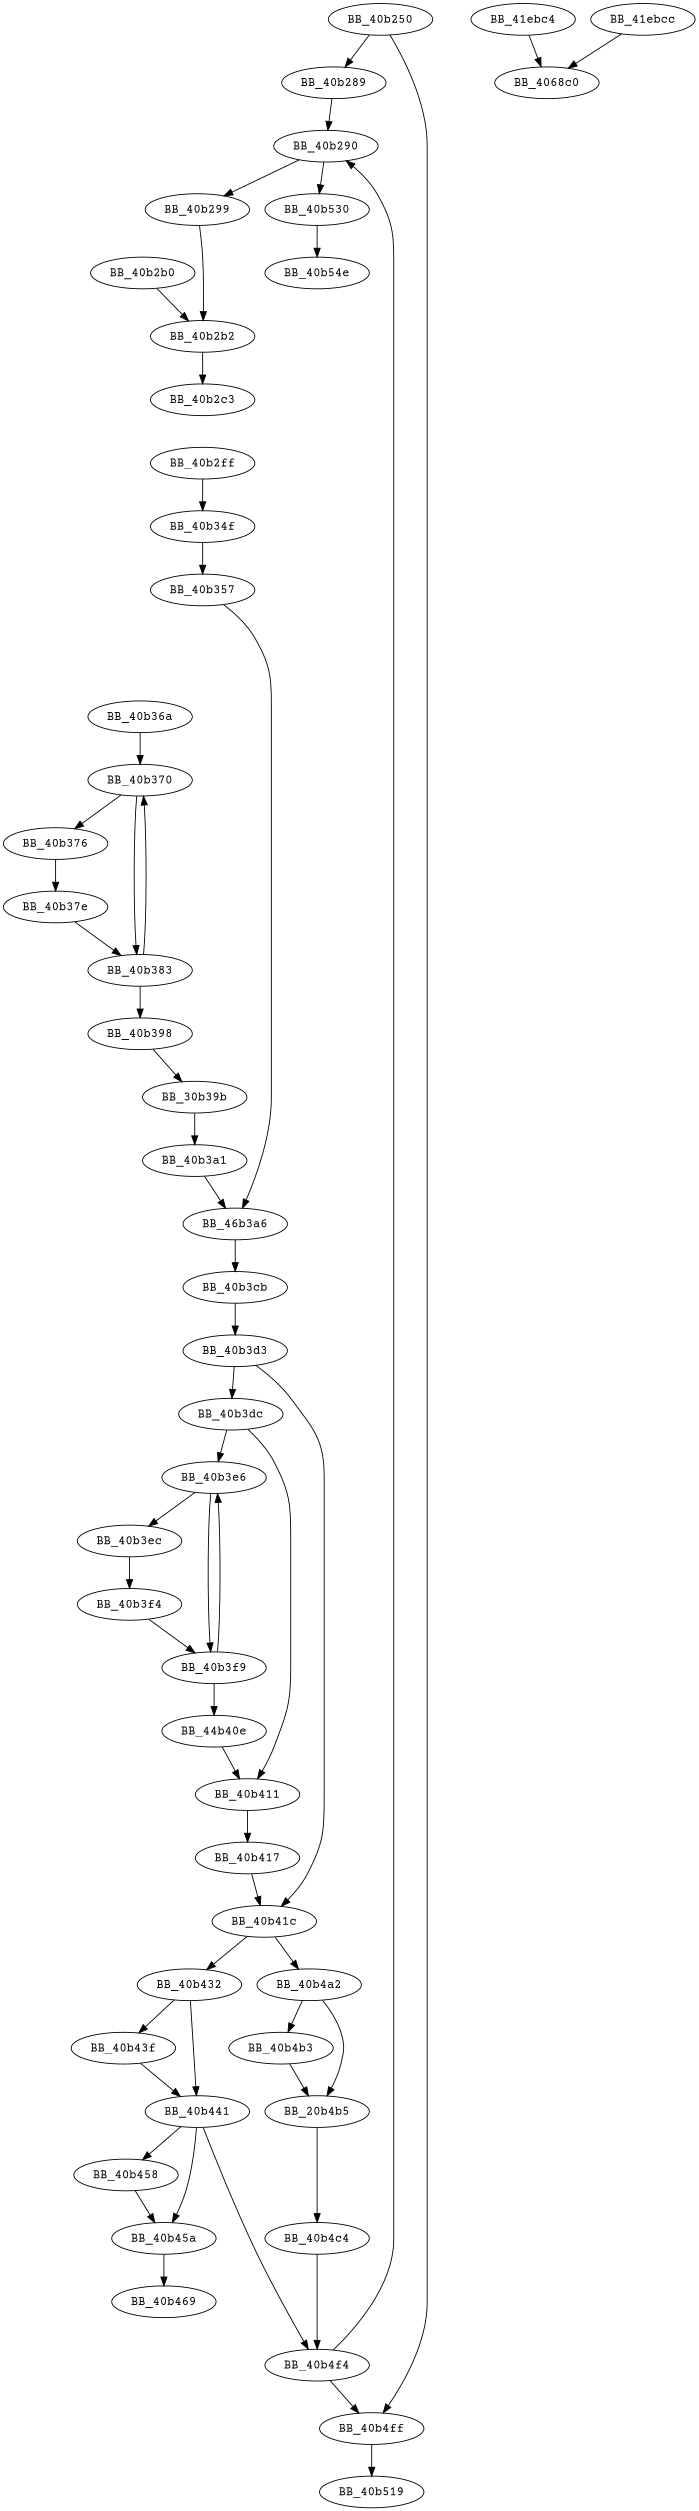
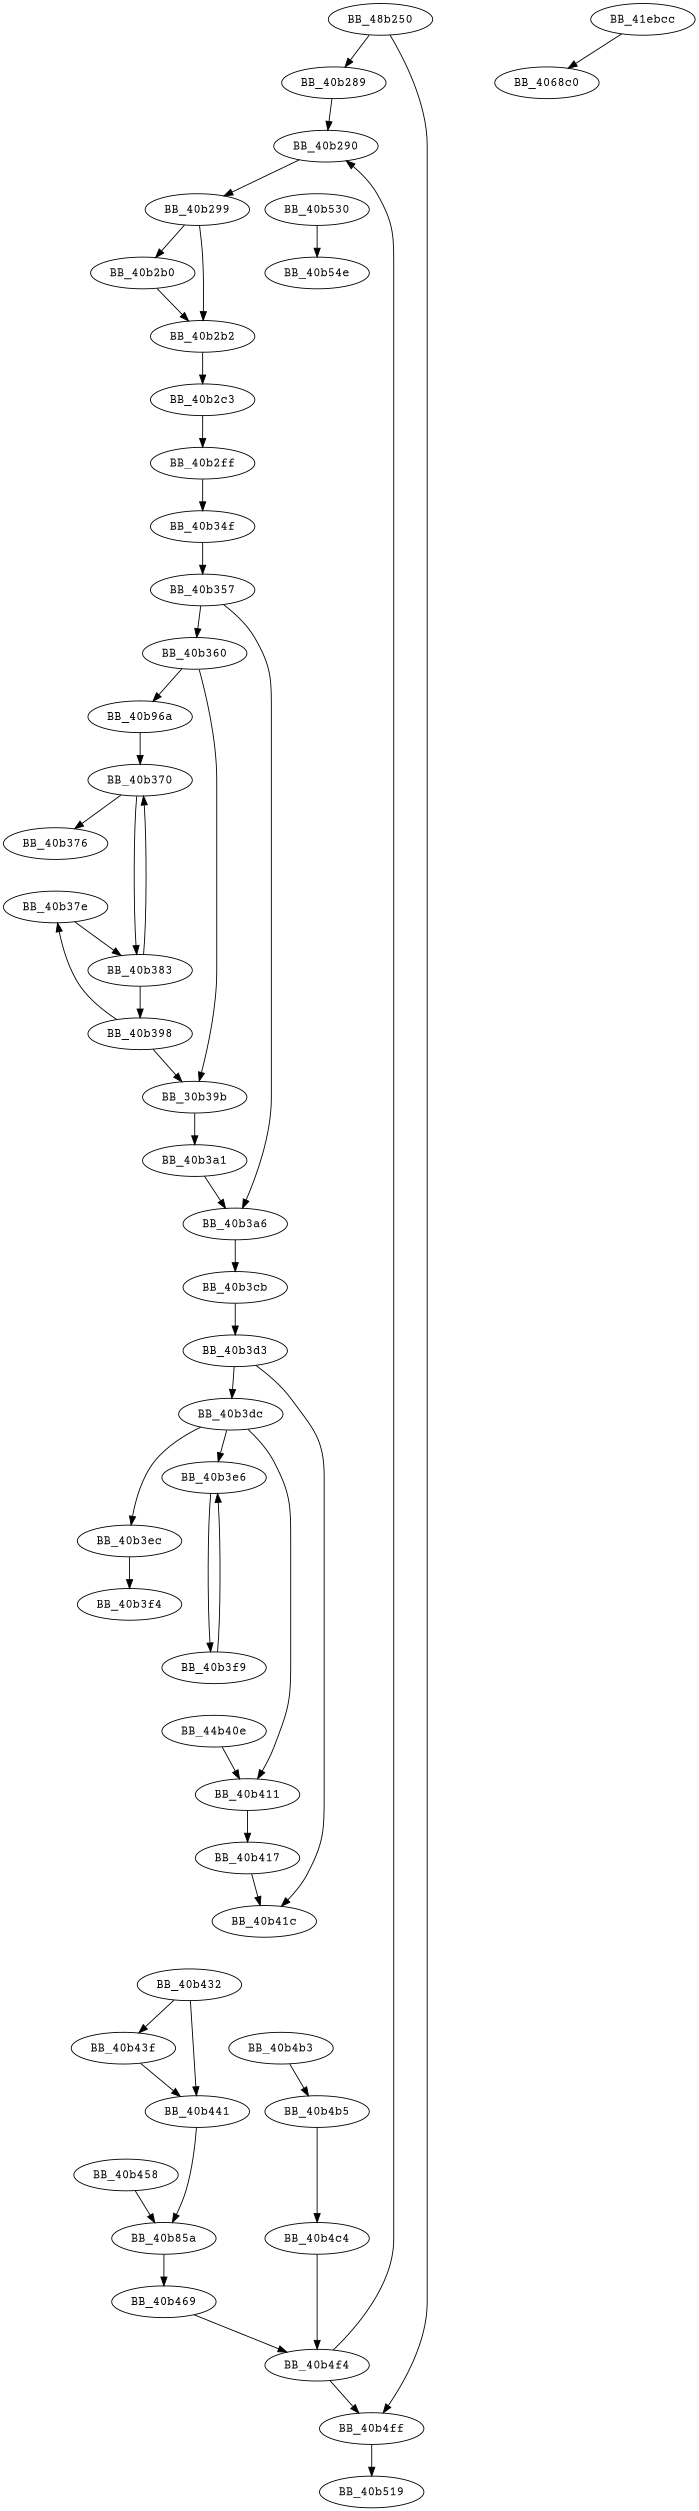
(381, 19) -> (381, 19)
(523, 19) -> none
(322, 174) -> none
none -> (173, 238)
none -> (203, 427)
none -> (195, 653)
(140, 717) -> (140, 717)
(56, 871) -> (78, 982)
(235, 1224) -> (235, 1224)
(175, 1507) -> (154, 1462)
(168, 1633) -> none
(214, 1695) -> none
(230, 1950) -> none
(309, 1985) -> none
(317, 2112) -> (317, 2112)
(165, 2140) -> none
(249, 2237) -> (236, 2332)
(164, 2238) -> (164, 2238)
